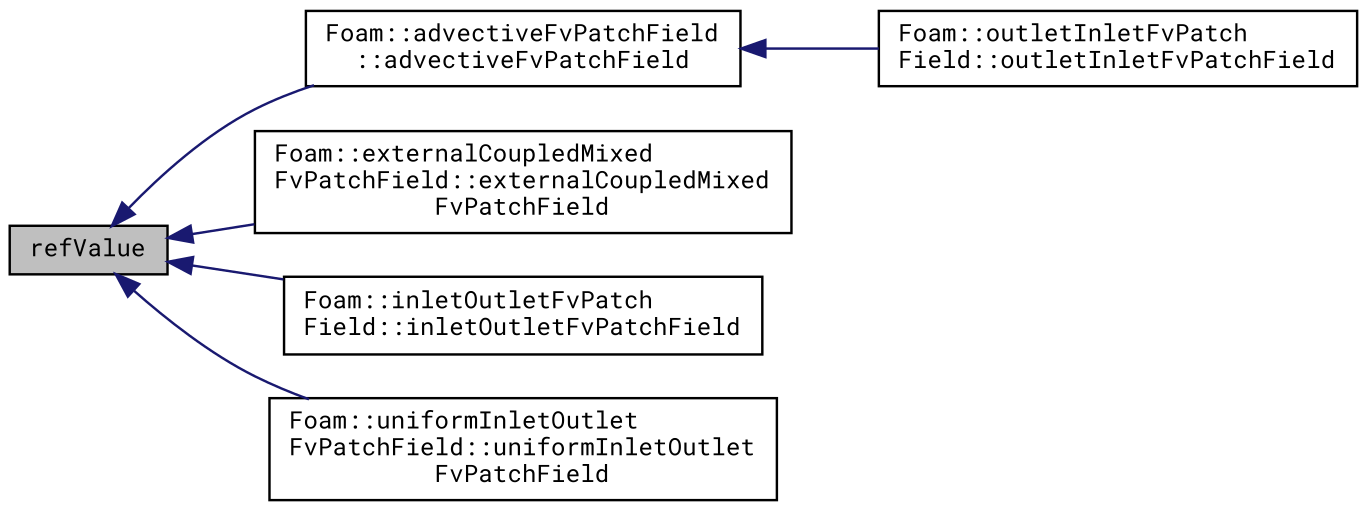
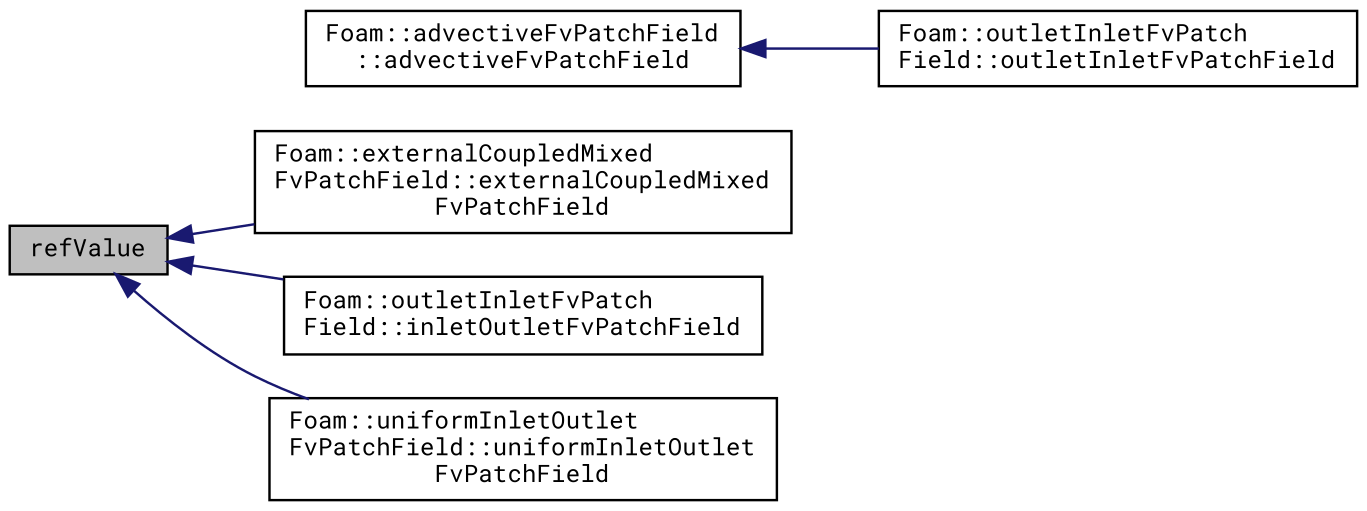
(214, 134) -> none
(523, 316) -> (523, 316)
